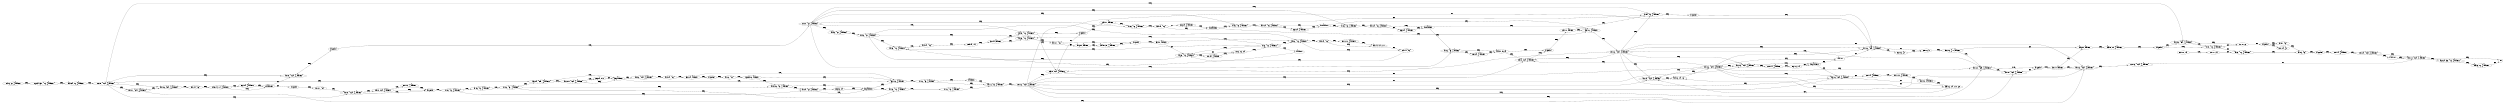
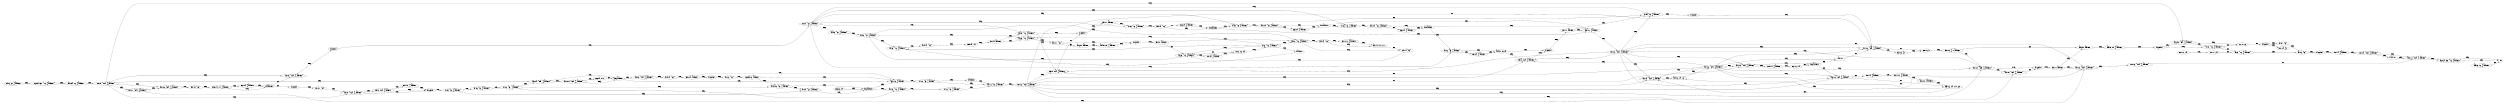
(2466, 63) -> (2481, 61)
(827, 90) -> none
